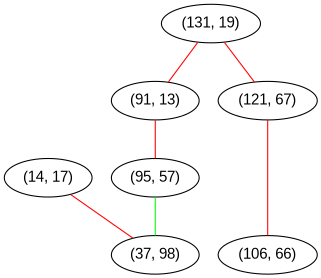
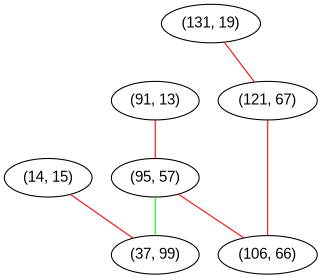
(183, 62) -> none
(48, 178) -> (48, 178)
none -> (211, 216)
(155, 255) -> (155, 255)
